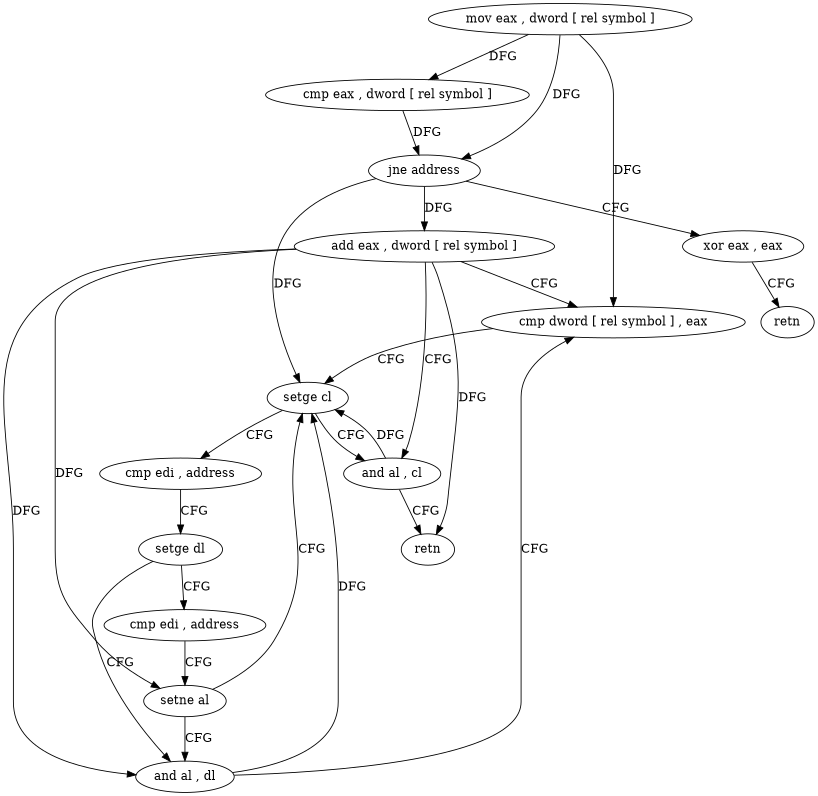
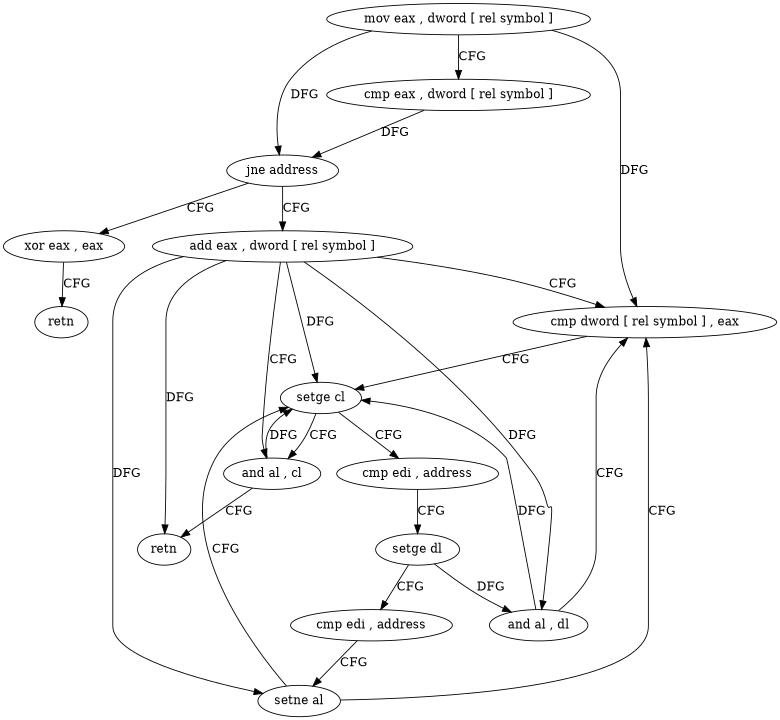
(503, 57) -> (472, 57)
(439, 209) -> (297, 209)
(276, 257) -> (301, 318)
(121, 663) -> (491, 587)
(185, 735) -> (637, 648)
